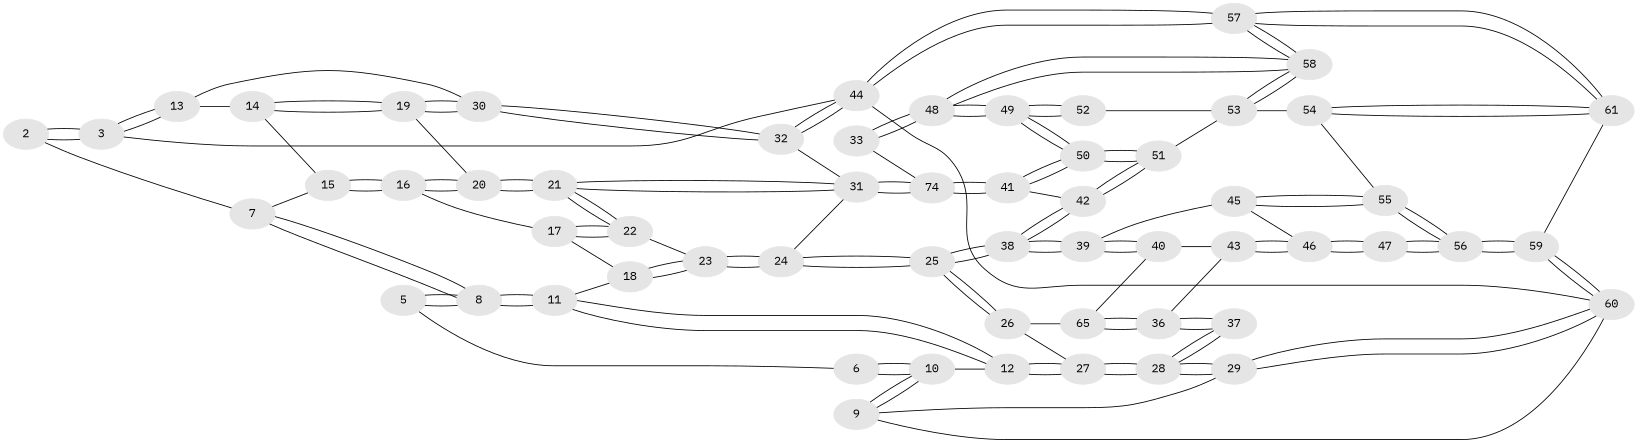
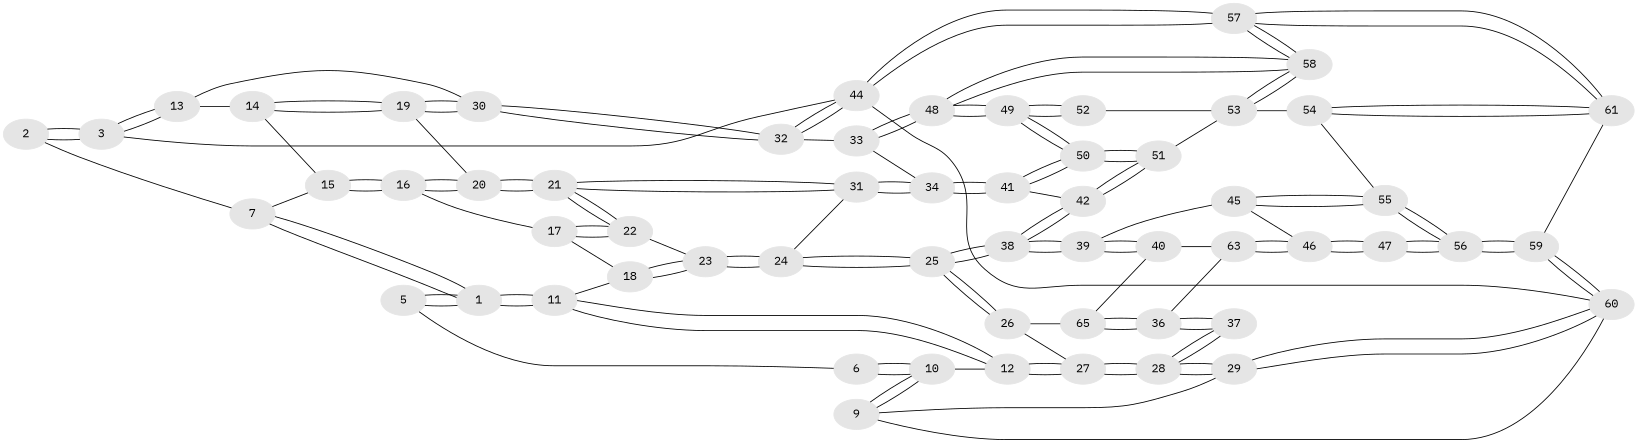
(819, 163) -> (819, 140)
(932, 188) -> (932, 188)
(1234, 247) -> (1234, 247)
(479, 300) -> (479, 300)
